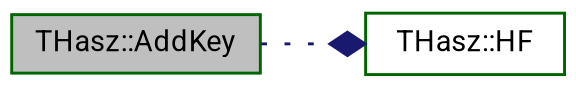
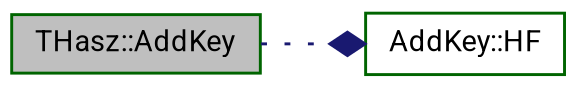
(465, 44) -> (465, 44)
